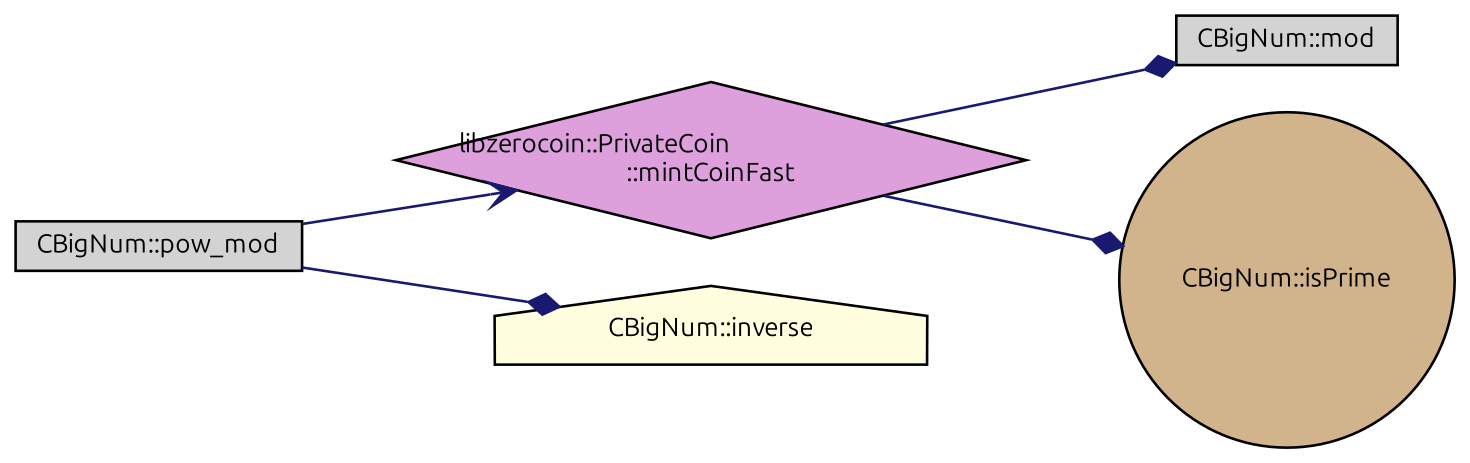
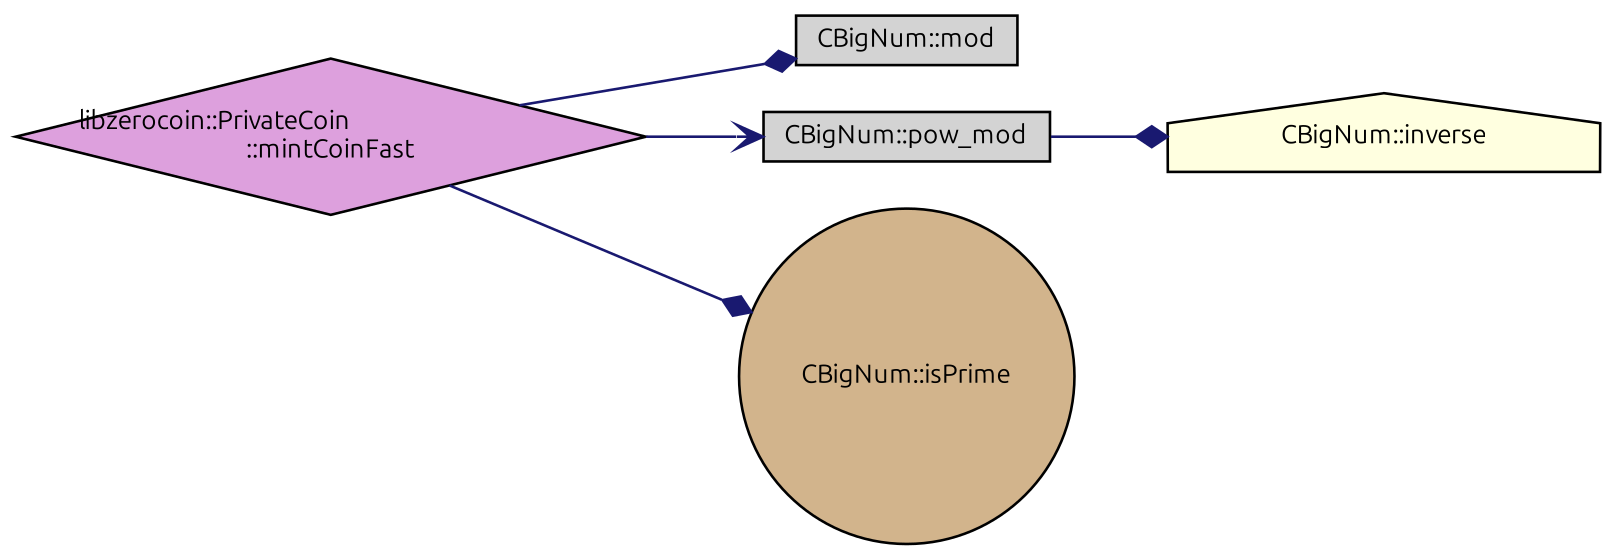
(396, 209) -> (691, 137)
